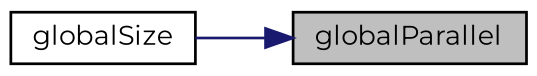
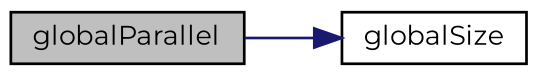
(230, 38) -> (279, 38)
